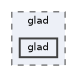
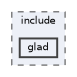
(38, 21) -> (38, 21)
